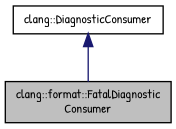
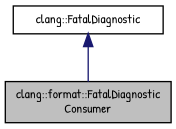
(88, 20) -> (88, 20)
